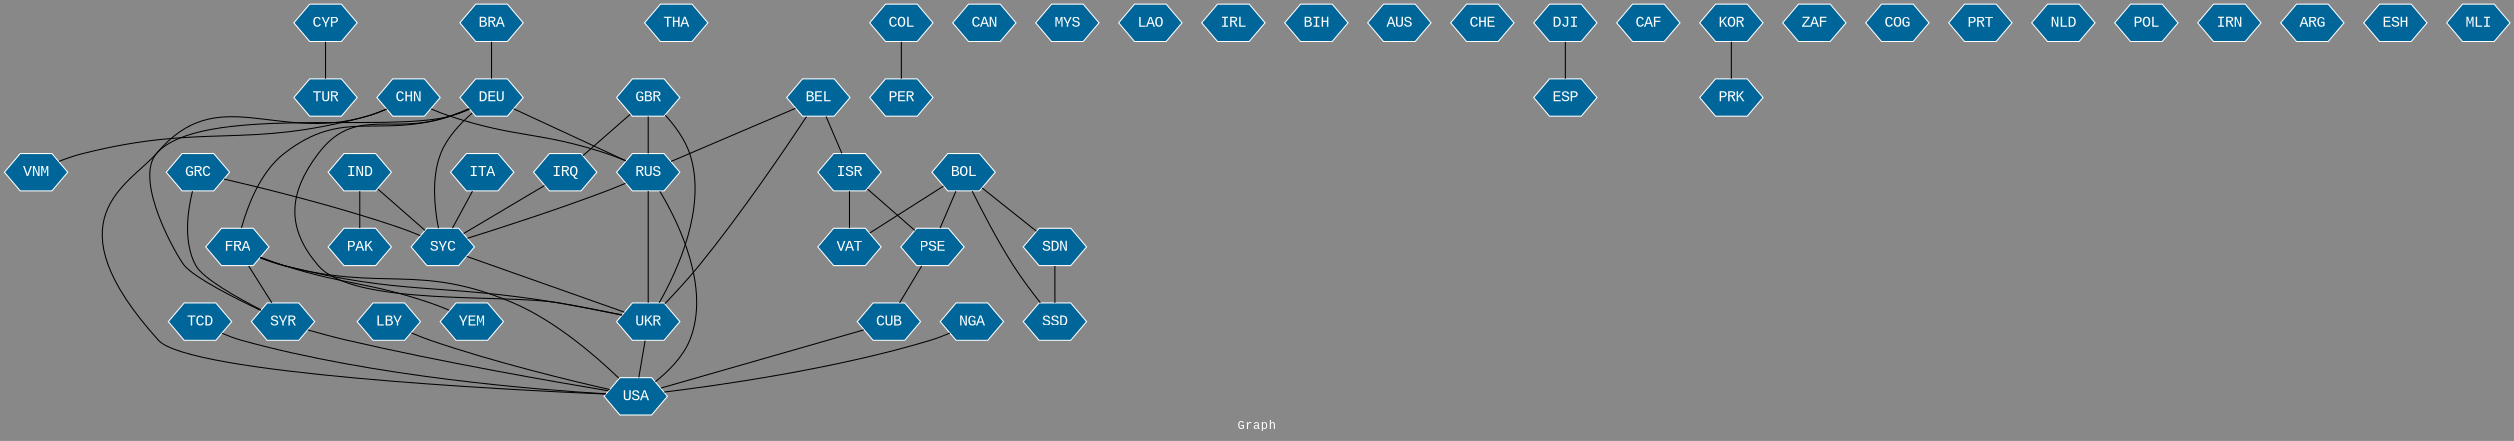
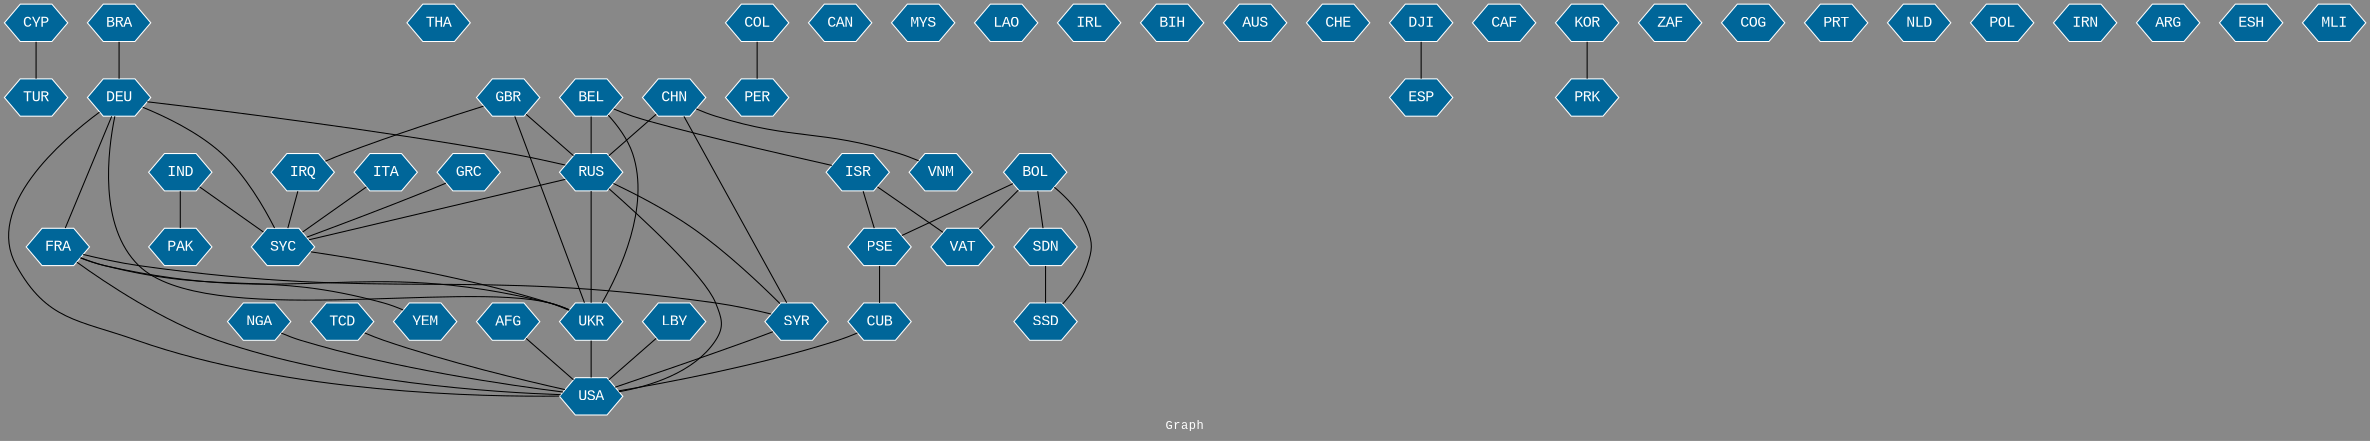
(197, 267) -> (703, 235)
none -> (508, 322)
